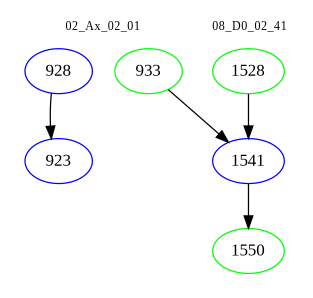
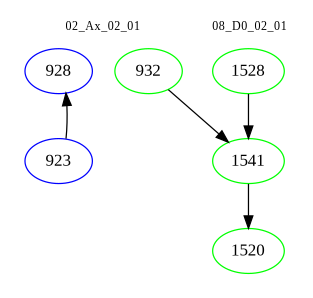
(250, 27) -> (250, 27)
(149, 71) -> (149, 71)
(50, 110) -> (67, 122)
(248, 161) -> (248, 161)
(248, 251) -> (248, 251)
